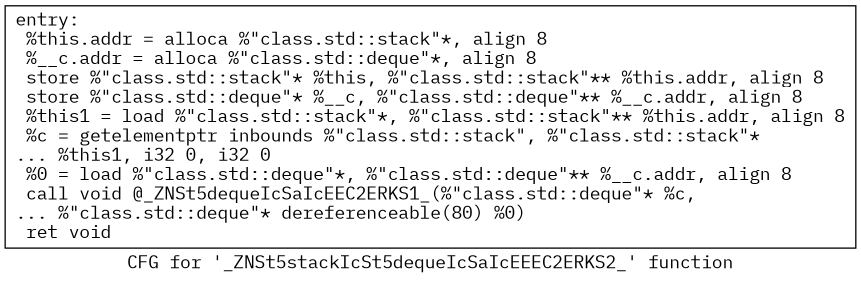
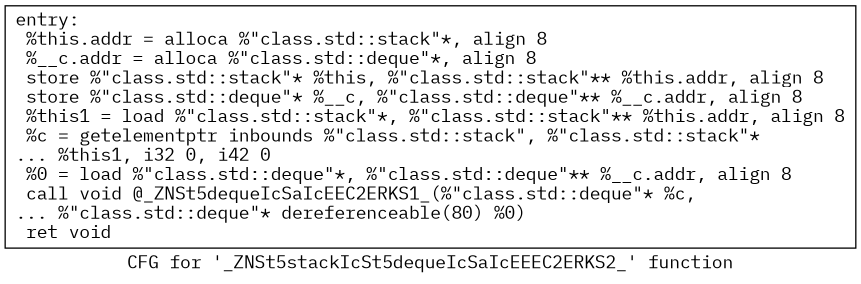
(144, 155) -> (144, 155)
